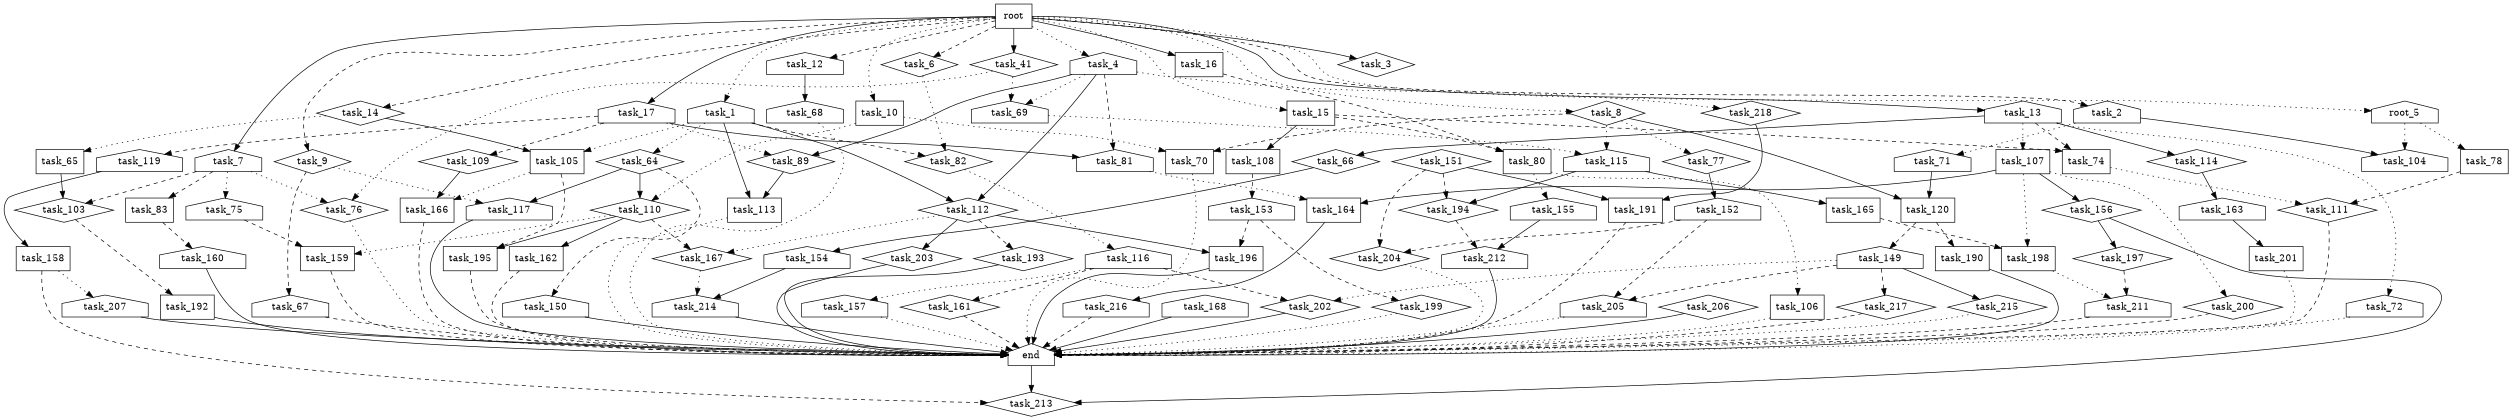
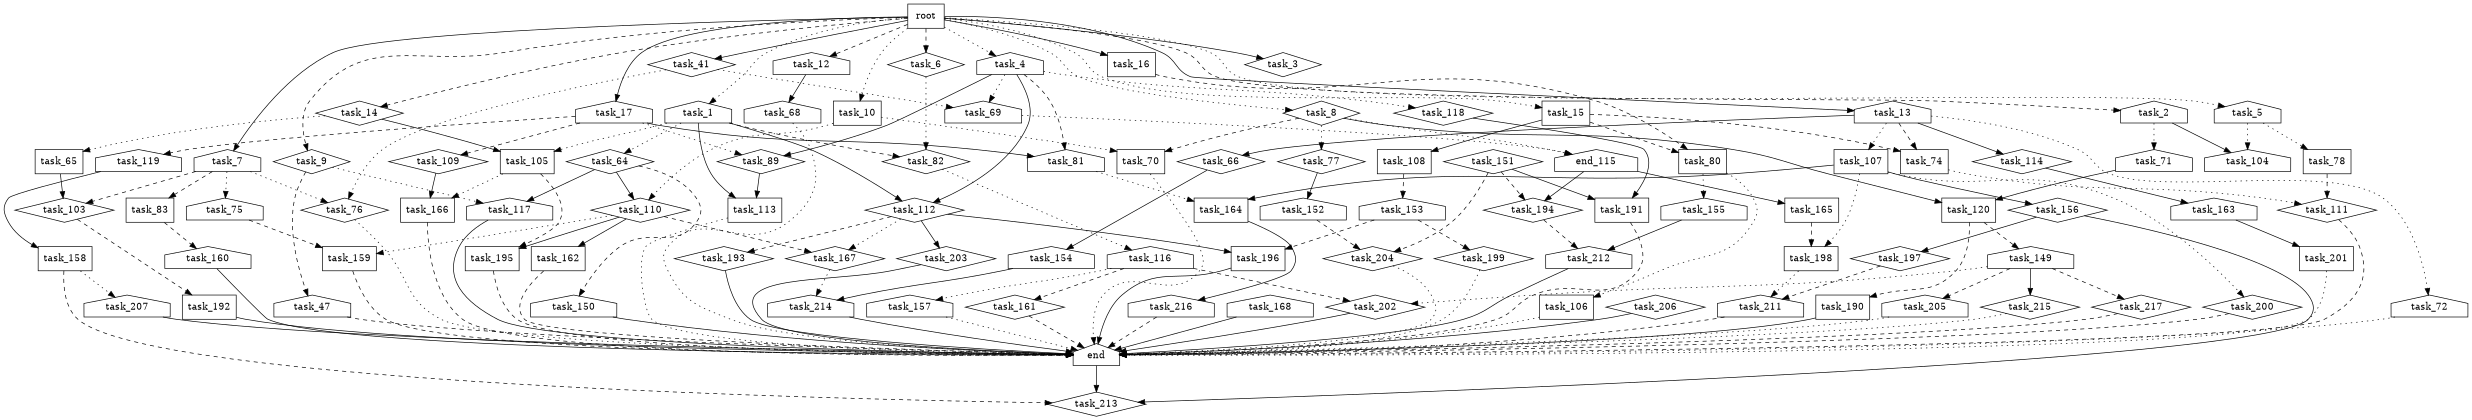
(1751, 113) -> (1443, 113)
(2405, 113) -> (2248, 113)
(1607, 162) -> (1596, 162)
(1663, 256) -> none
(290, 307) -> (312, 307)
